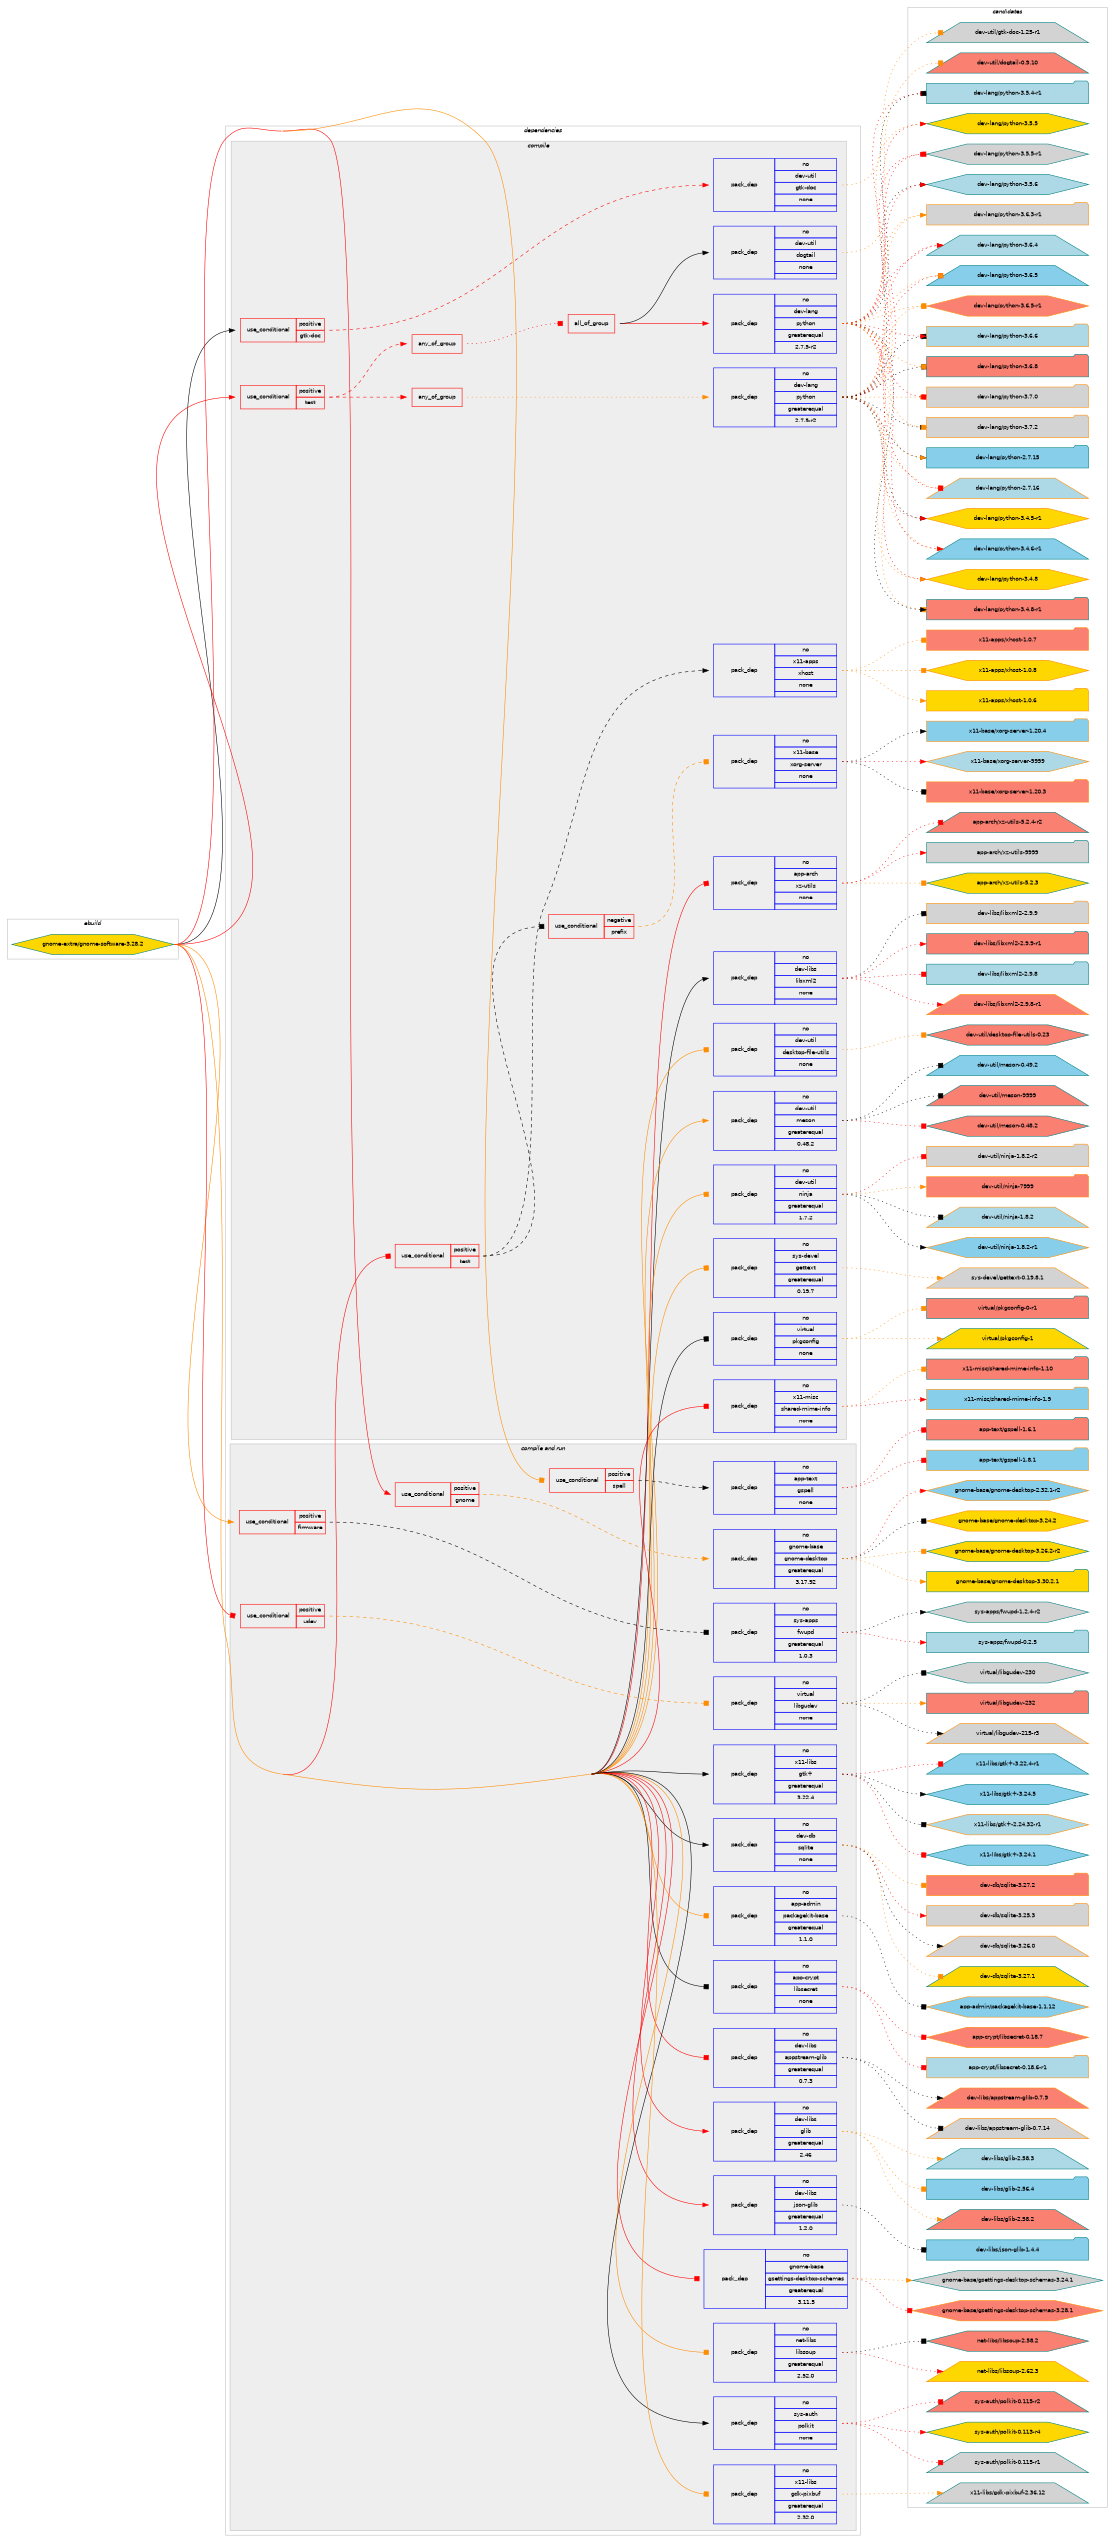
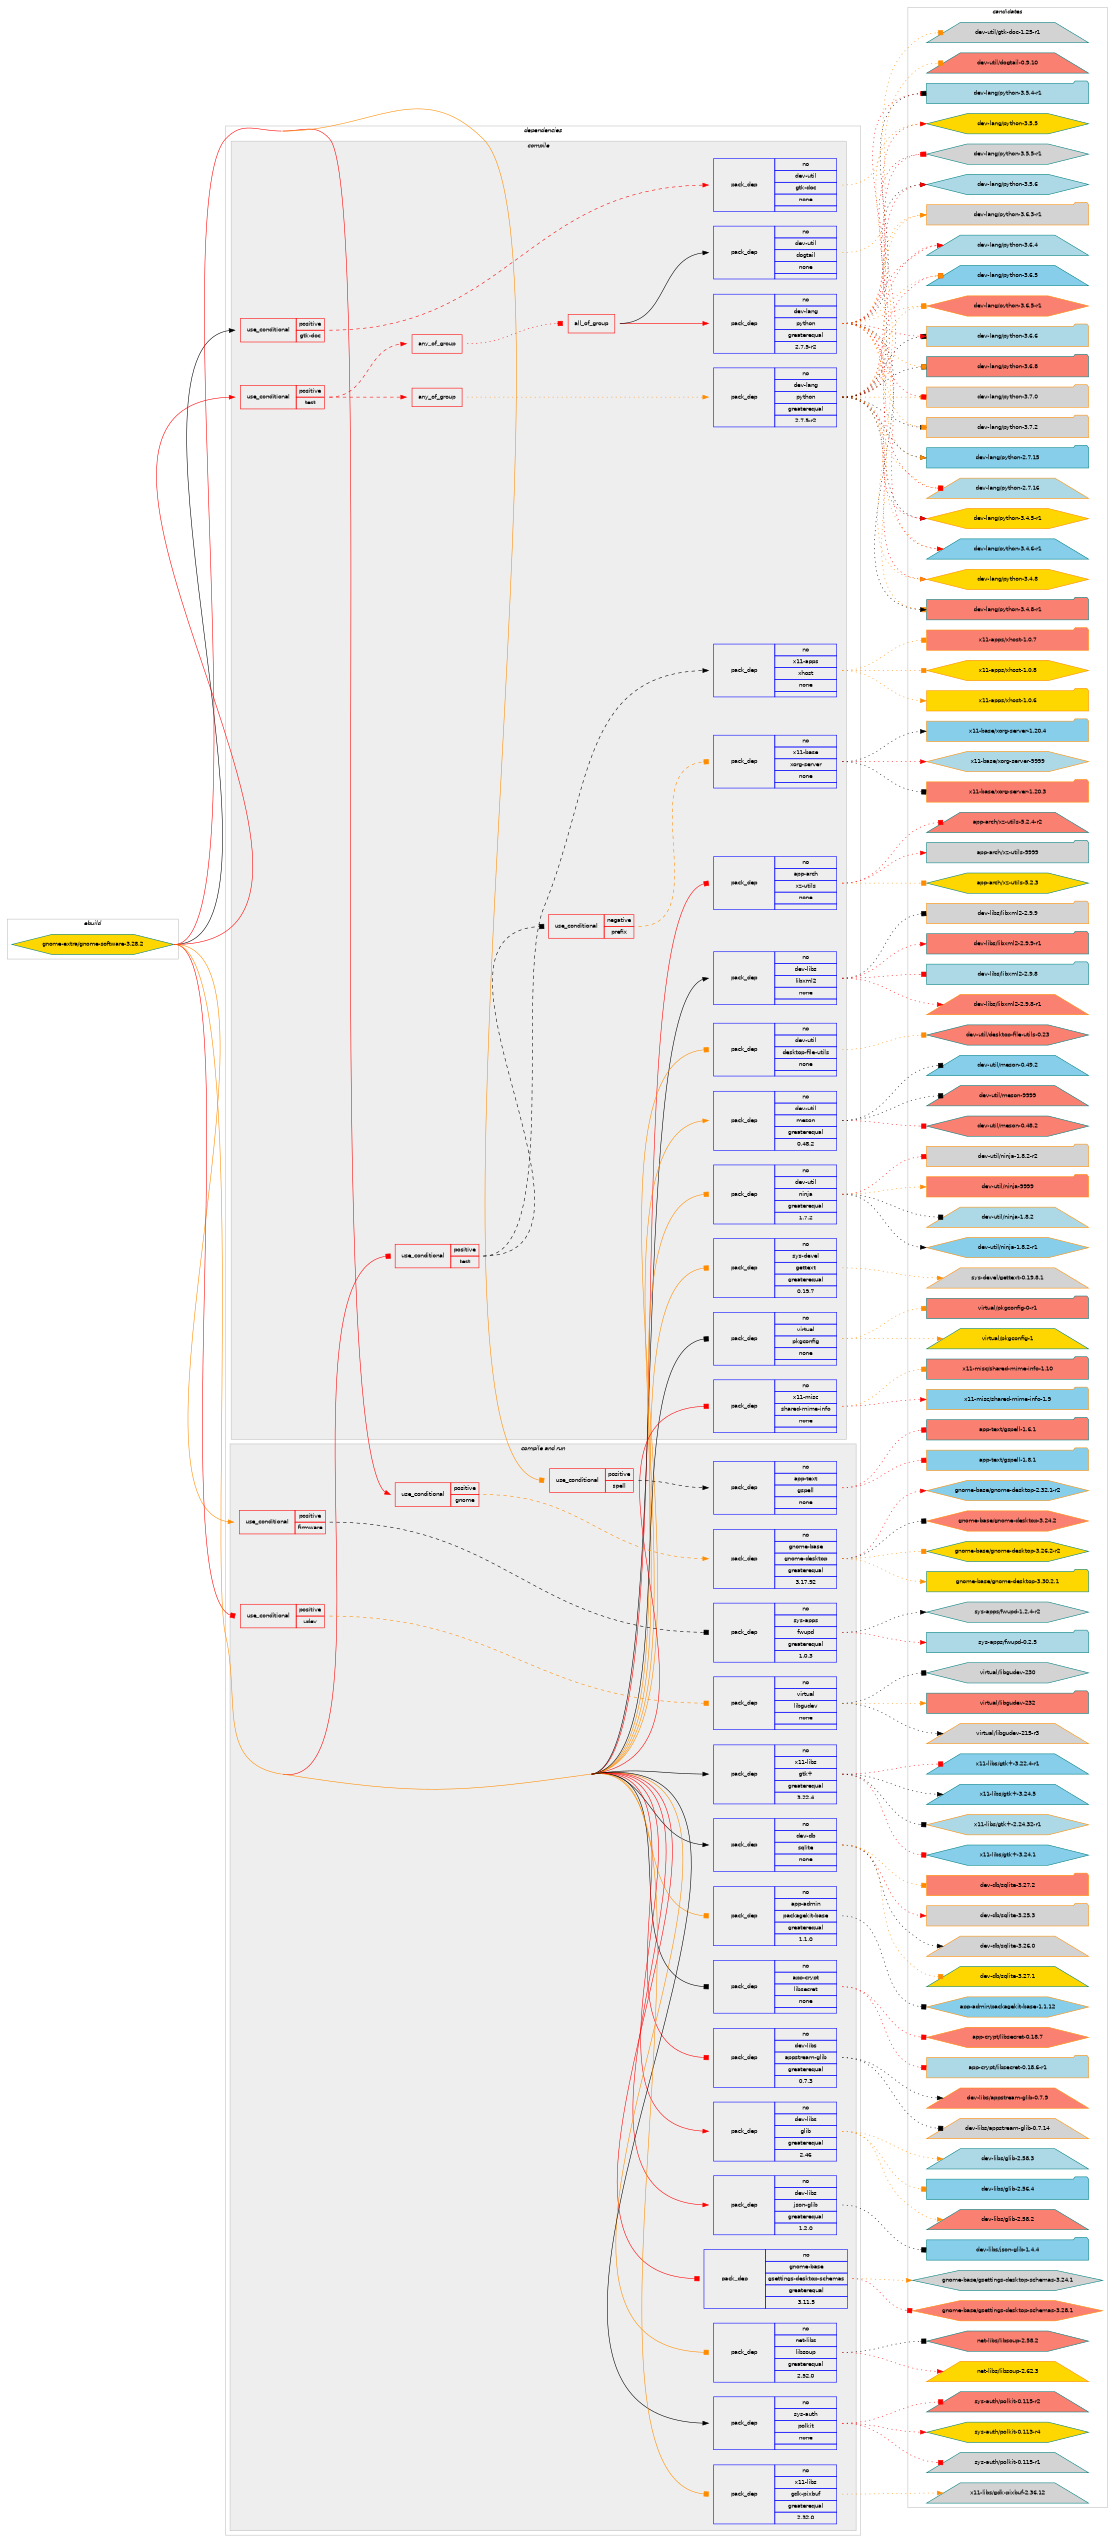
(1008, 1187) -> (1008, 1187)
(1008, 1521) -> (1008, 1521)
(1008, 1794) -> (1008, 1794)
